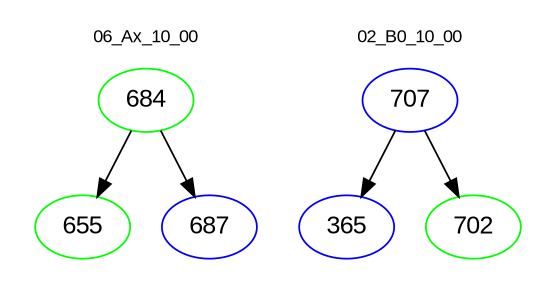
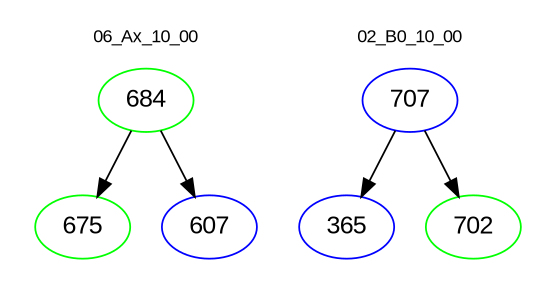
(83, 227) -> (83, 227)
(209, 227) -> (209, 227)
